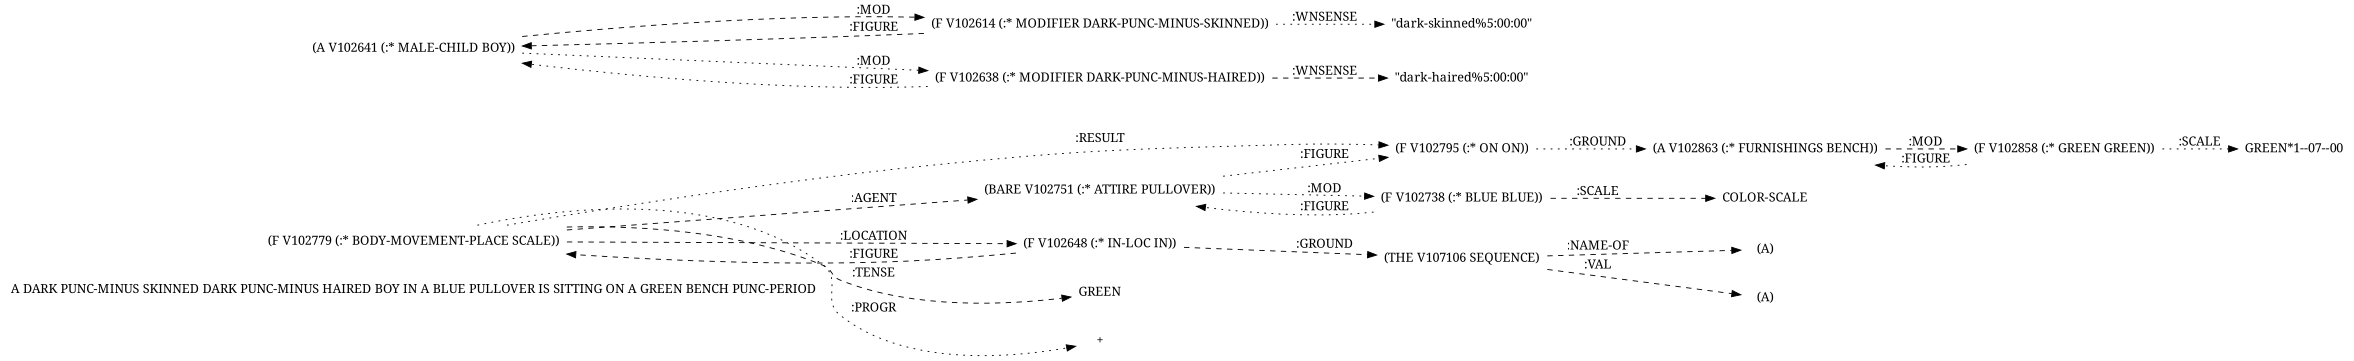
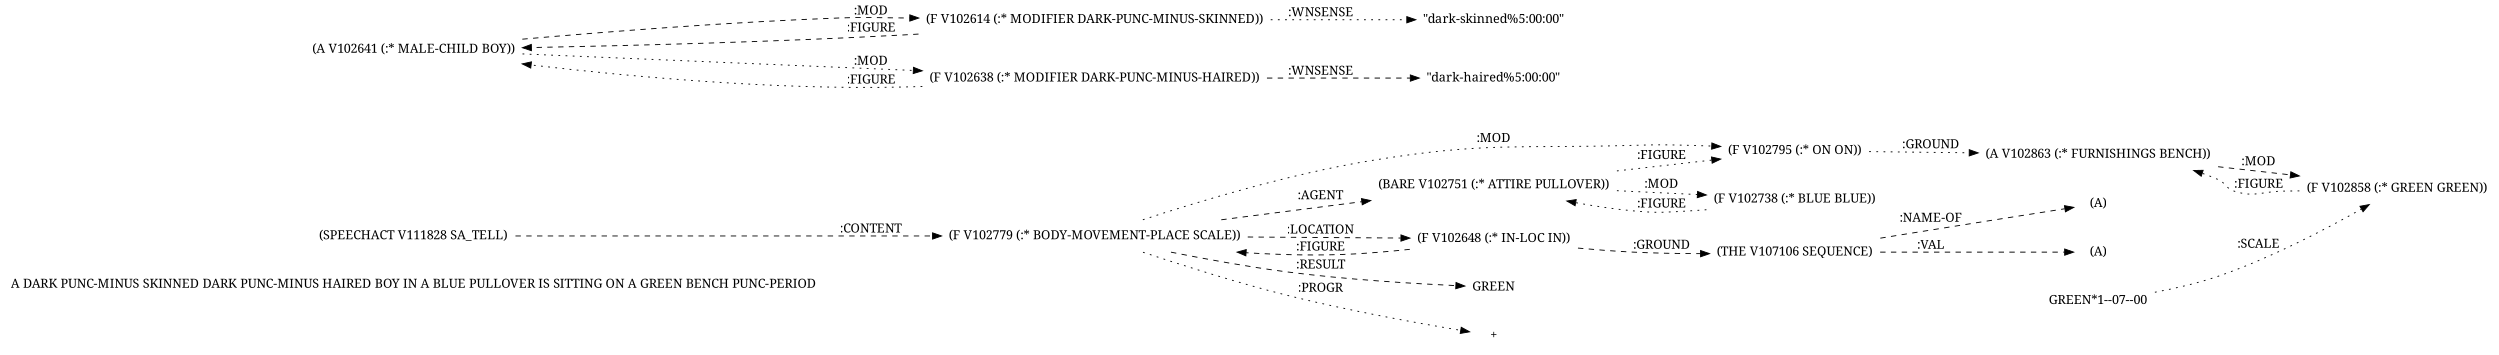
(1100, 139) -> (1494, 139)
(2195, 149) -> (2261, 259)
(1765, 198) -> none
none -> (414, 236)
(874, 273) -> (1321, 265)
